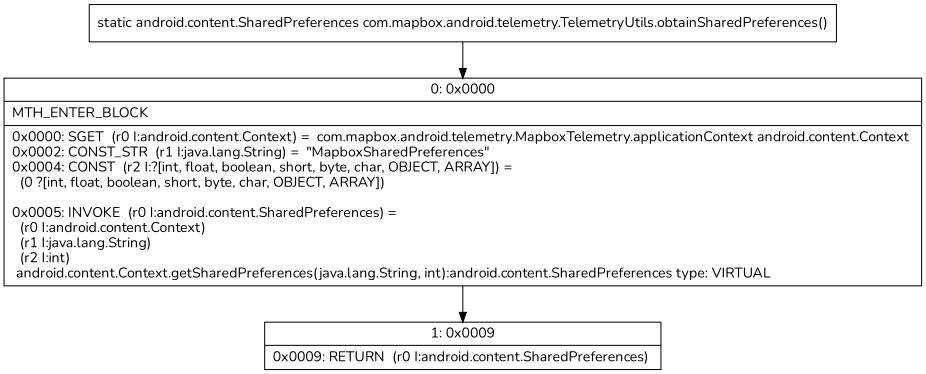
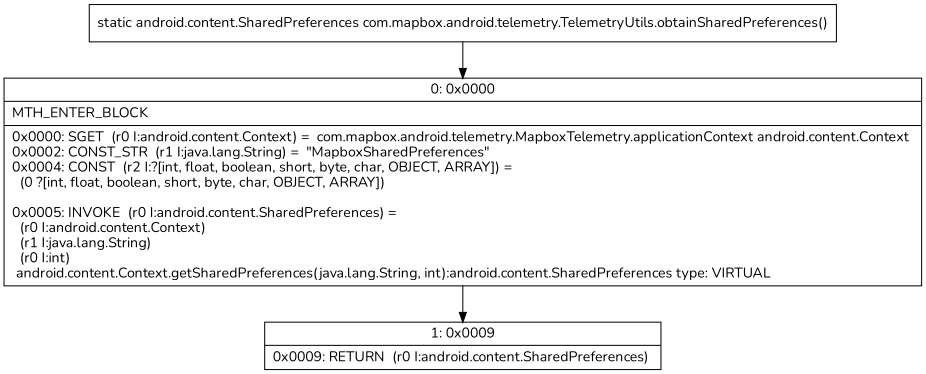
(41, 258) -> (41, 258)
